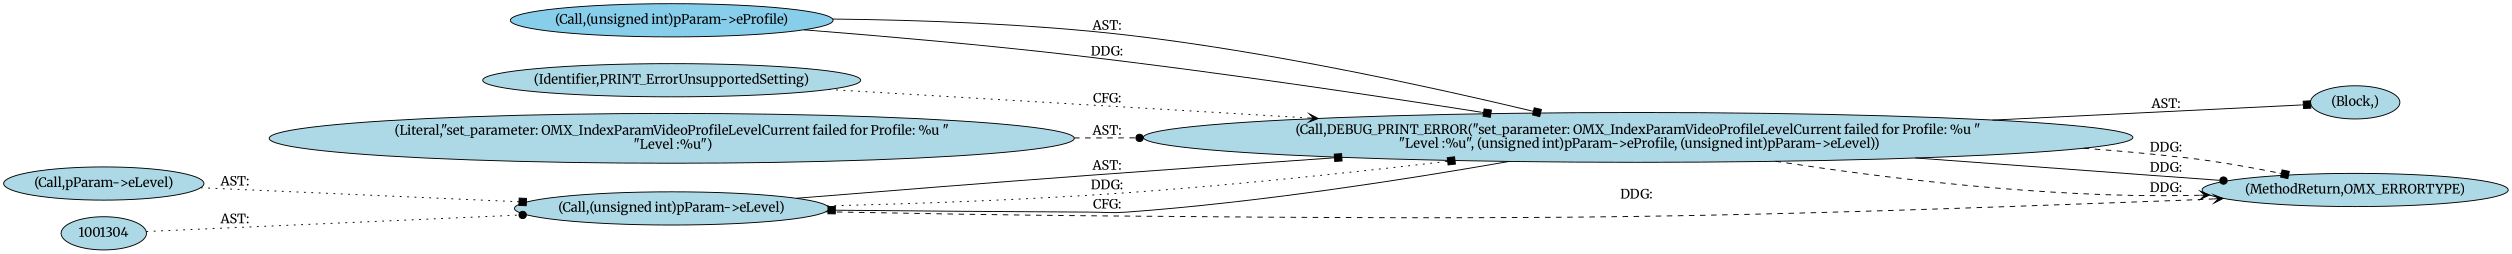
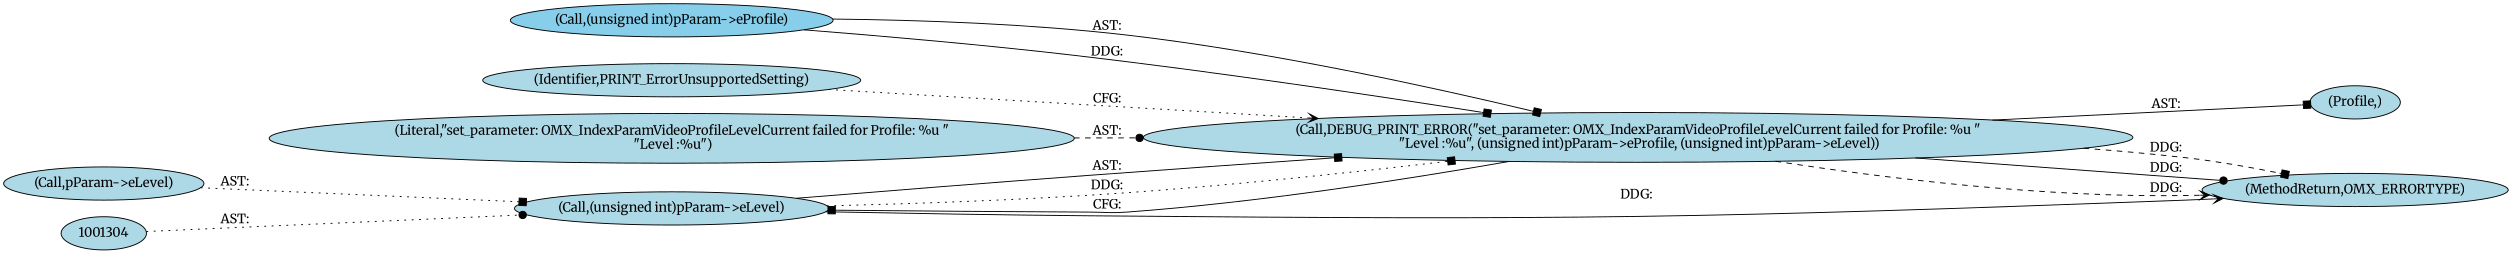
(2355, 102) -> (2355, 102)
(1520, 218) -> (1520, 218)
